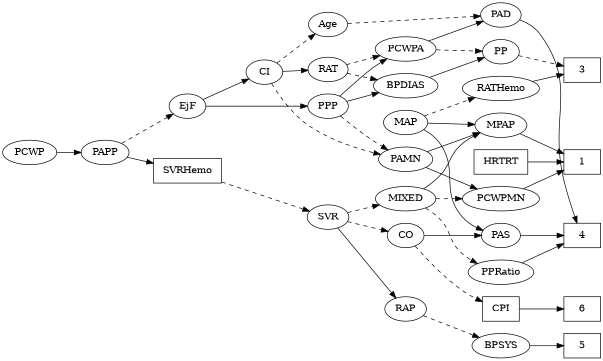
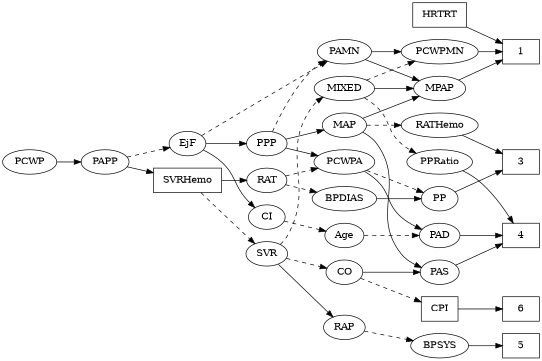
(538, 60) -> (475, 183)
(292, 71) -> (230, 180)
(360, 98) -> (304, 135)
(315, 129) -> (261, 100)
